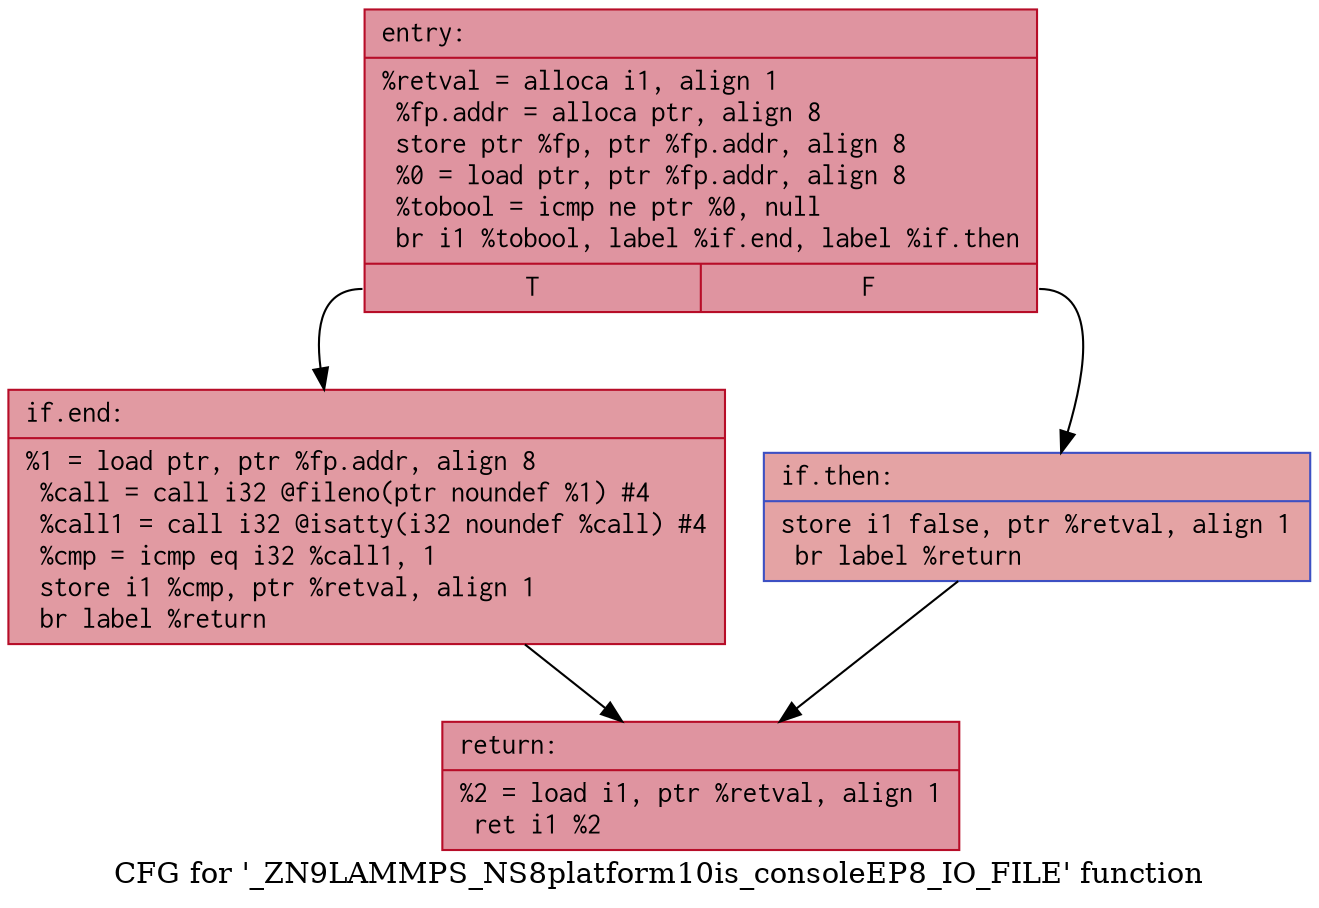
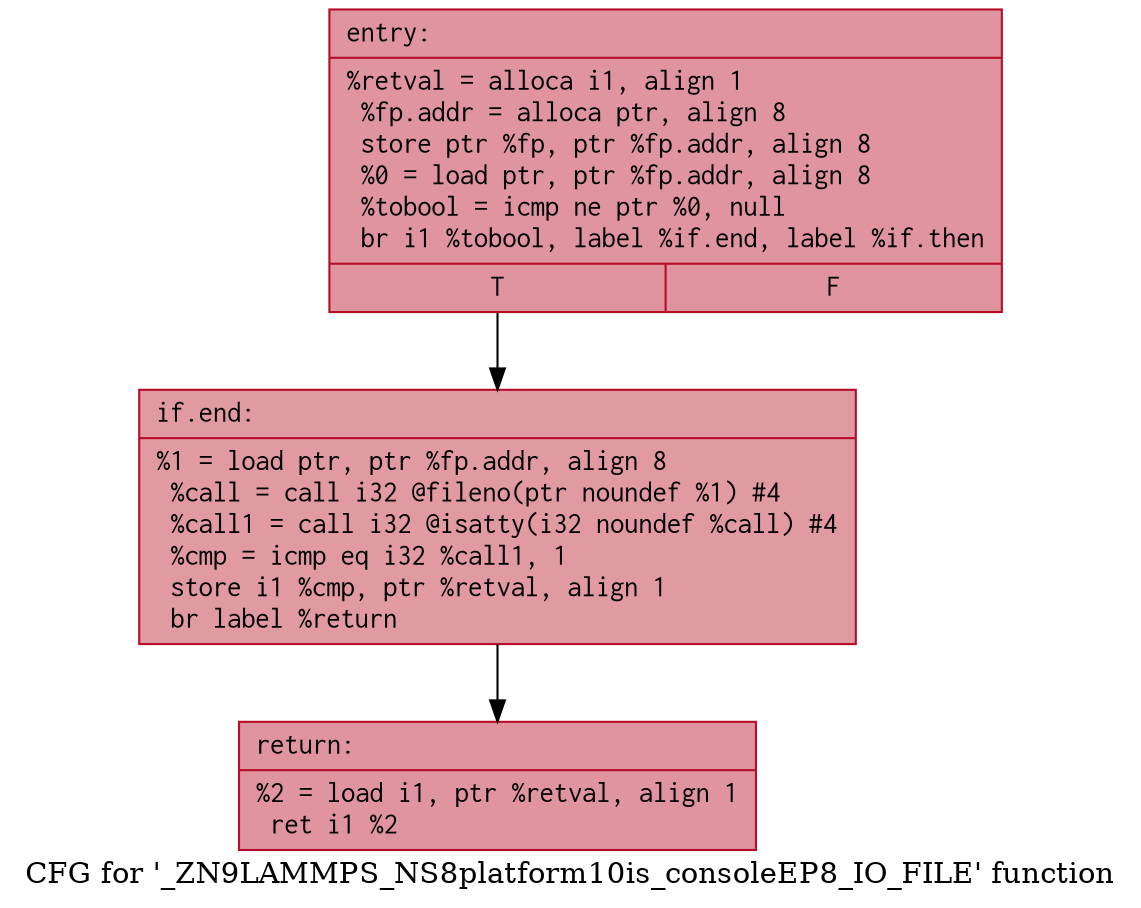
(1037, 517) -> none
